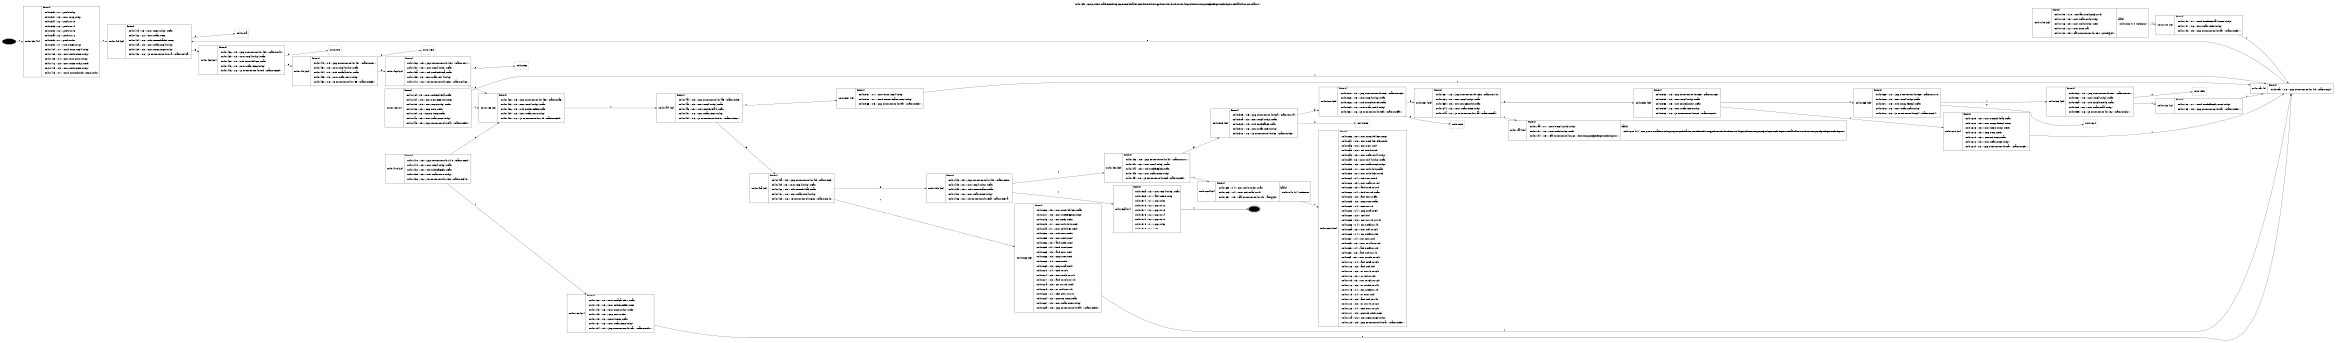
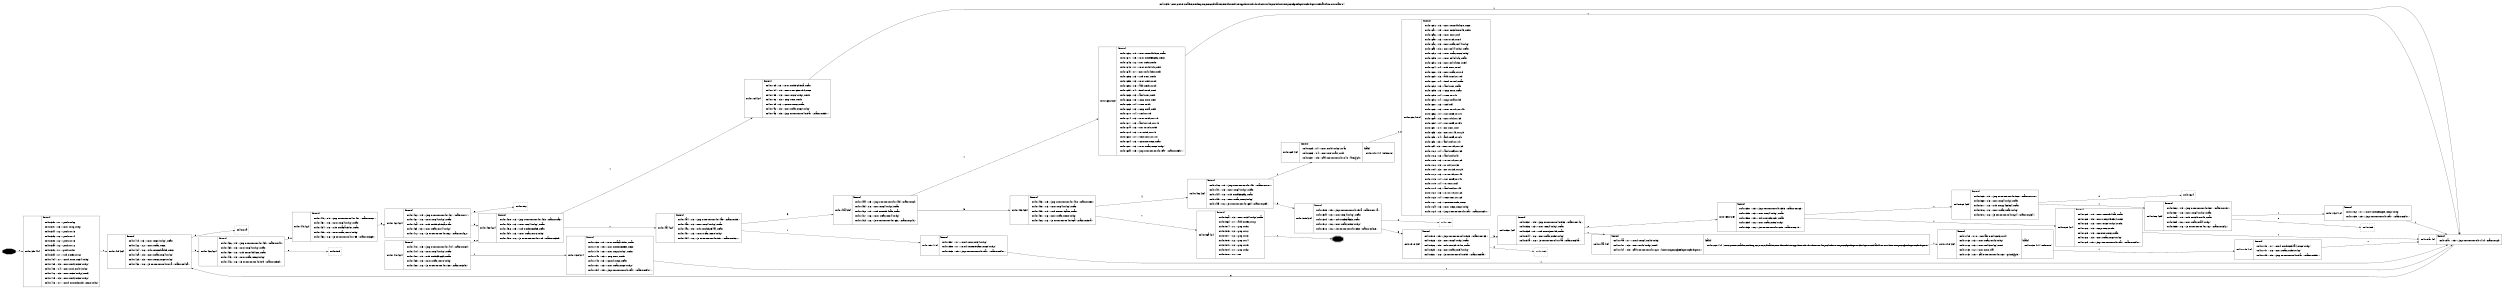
(428, 50) -> none
(474, 108) -> (657, 168)
none -> (1933, 244)
